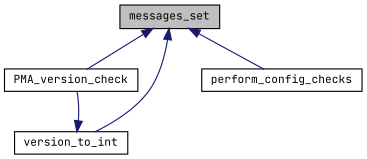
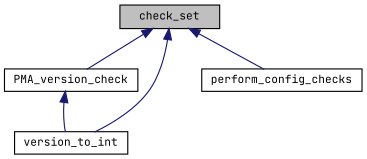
(170, 17) -> (170, 17)
(79, 106) -> (64, 117)
